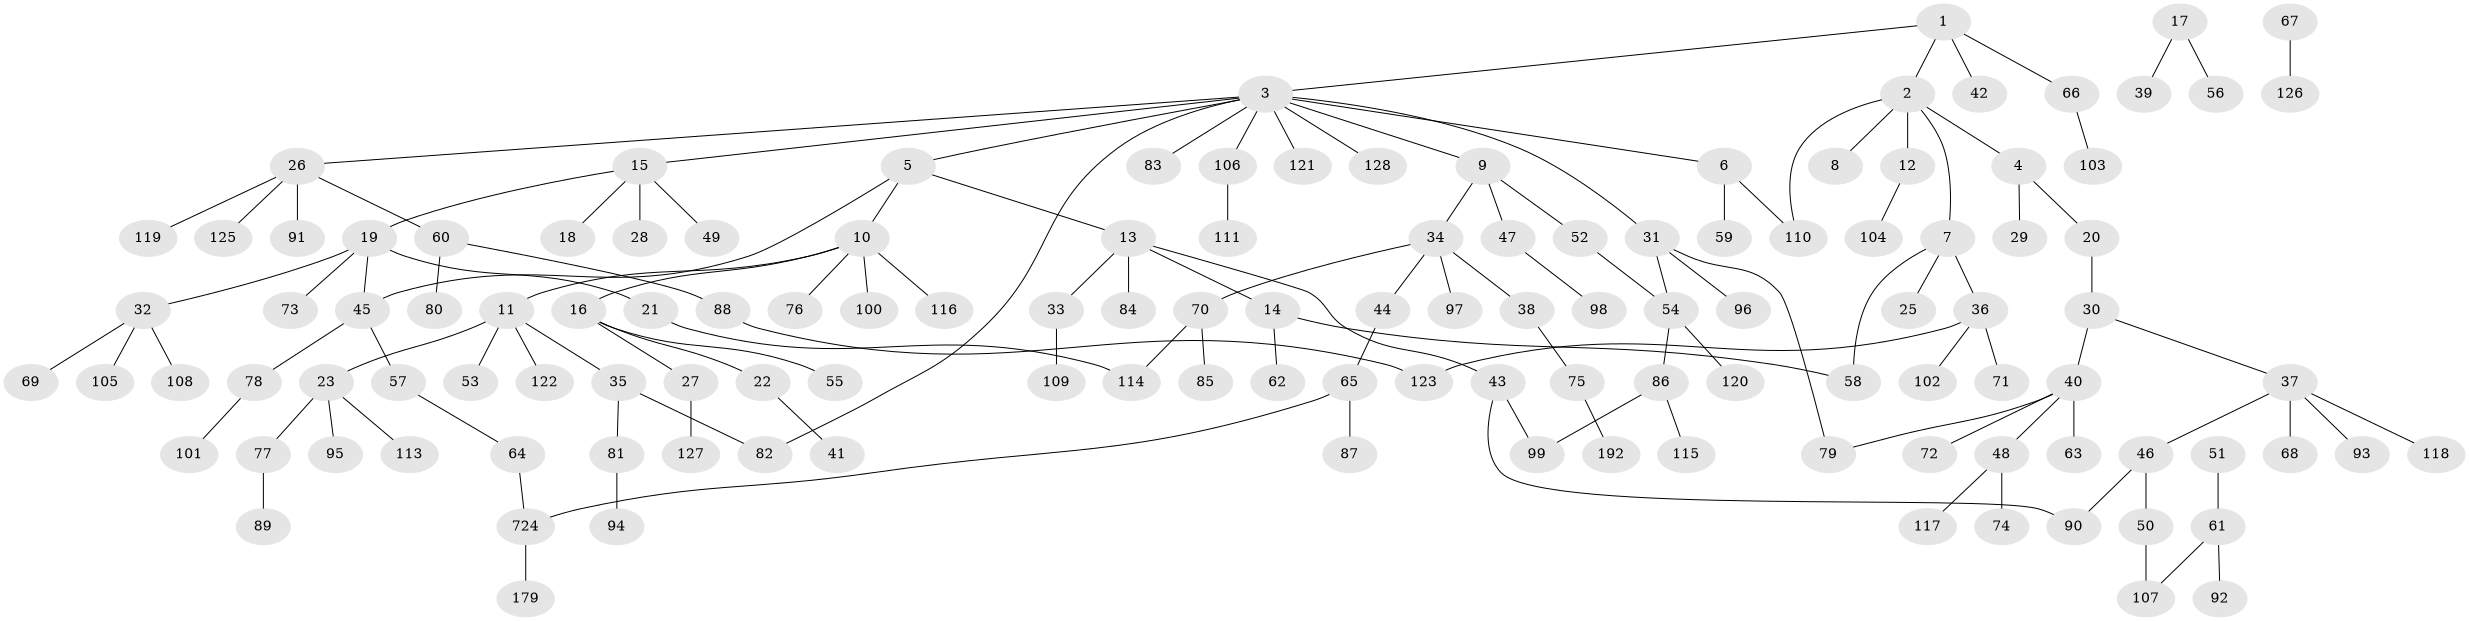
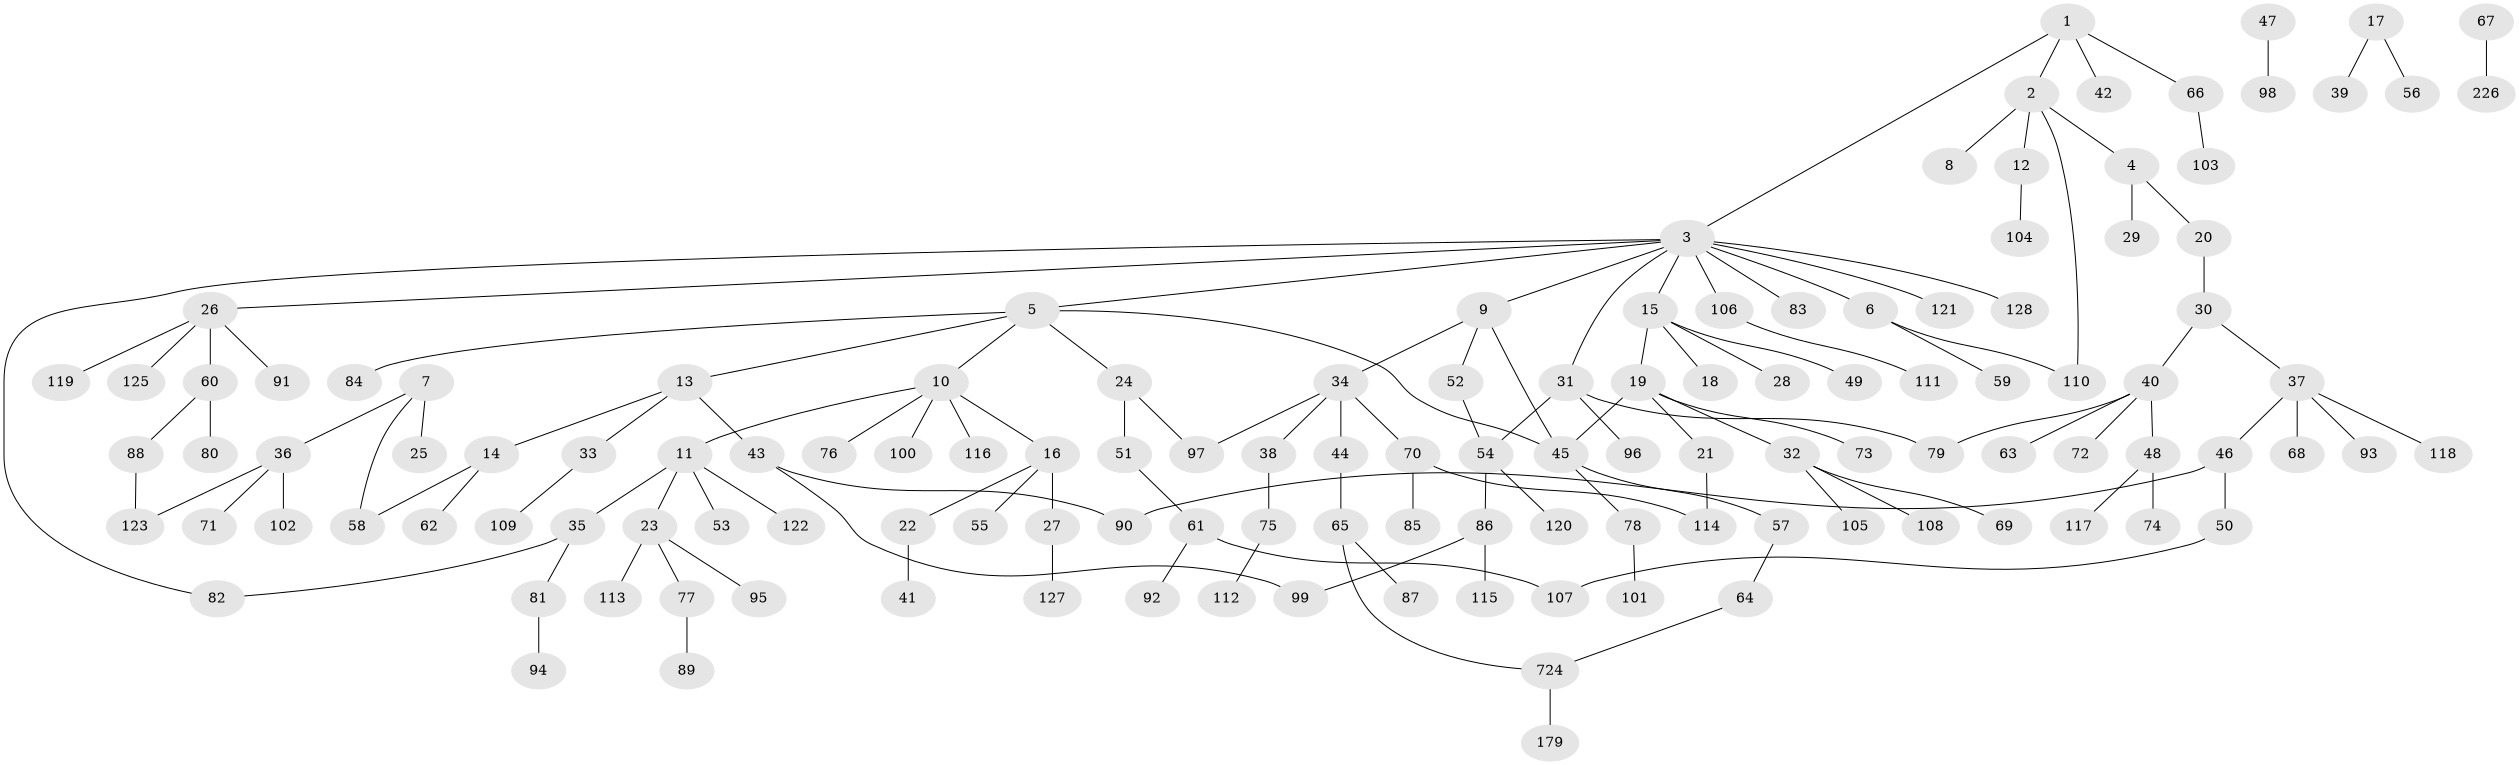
(2290, 94) -> (2486, 94)
(1947, 162) -> none
(1496, 202) -> (1521, 383)
(1129, 274) -> (689, 329)
none -> (1125, 383)
(1611, 455) -> (1227, 599)
